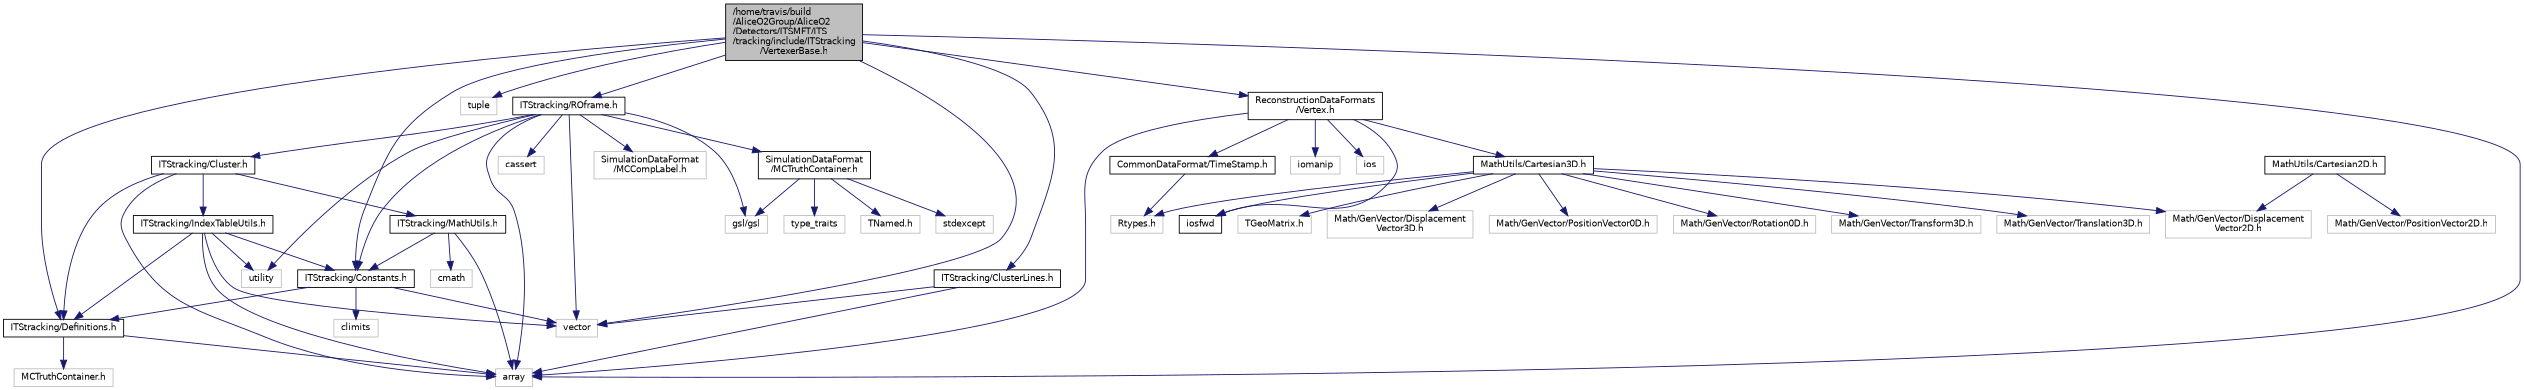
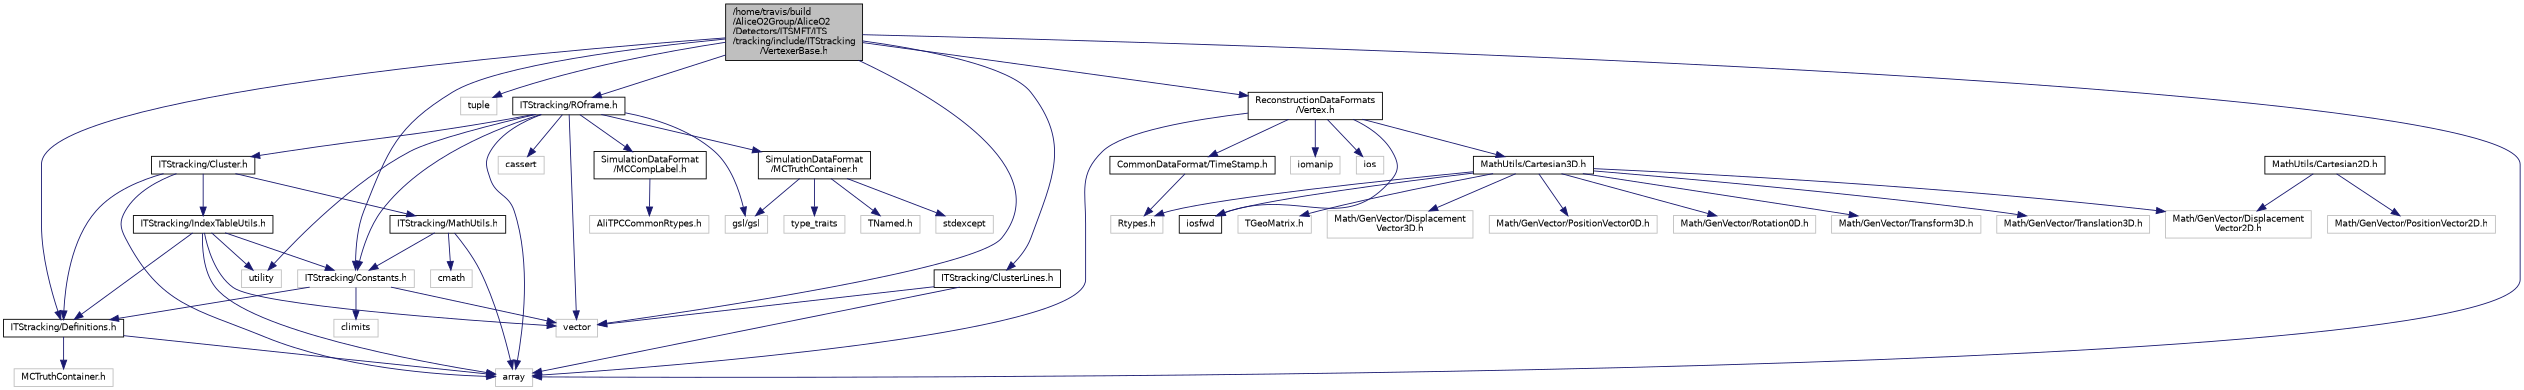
(650, 165) -> (650, 165)
none -> (649, 224)
(356, 279) -> (356, 279)
